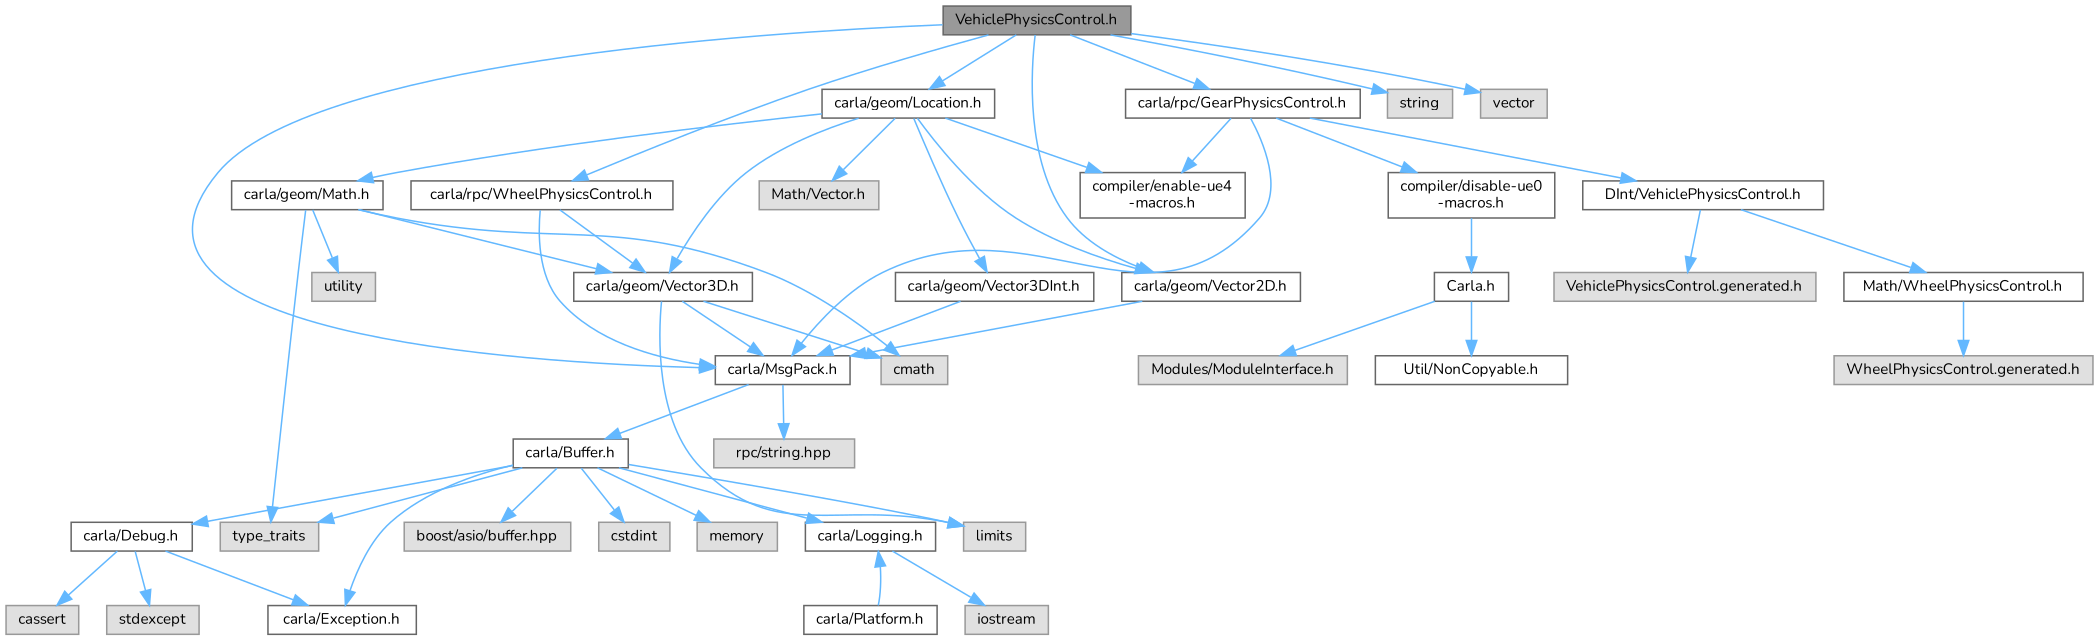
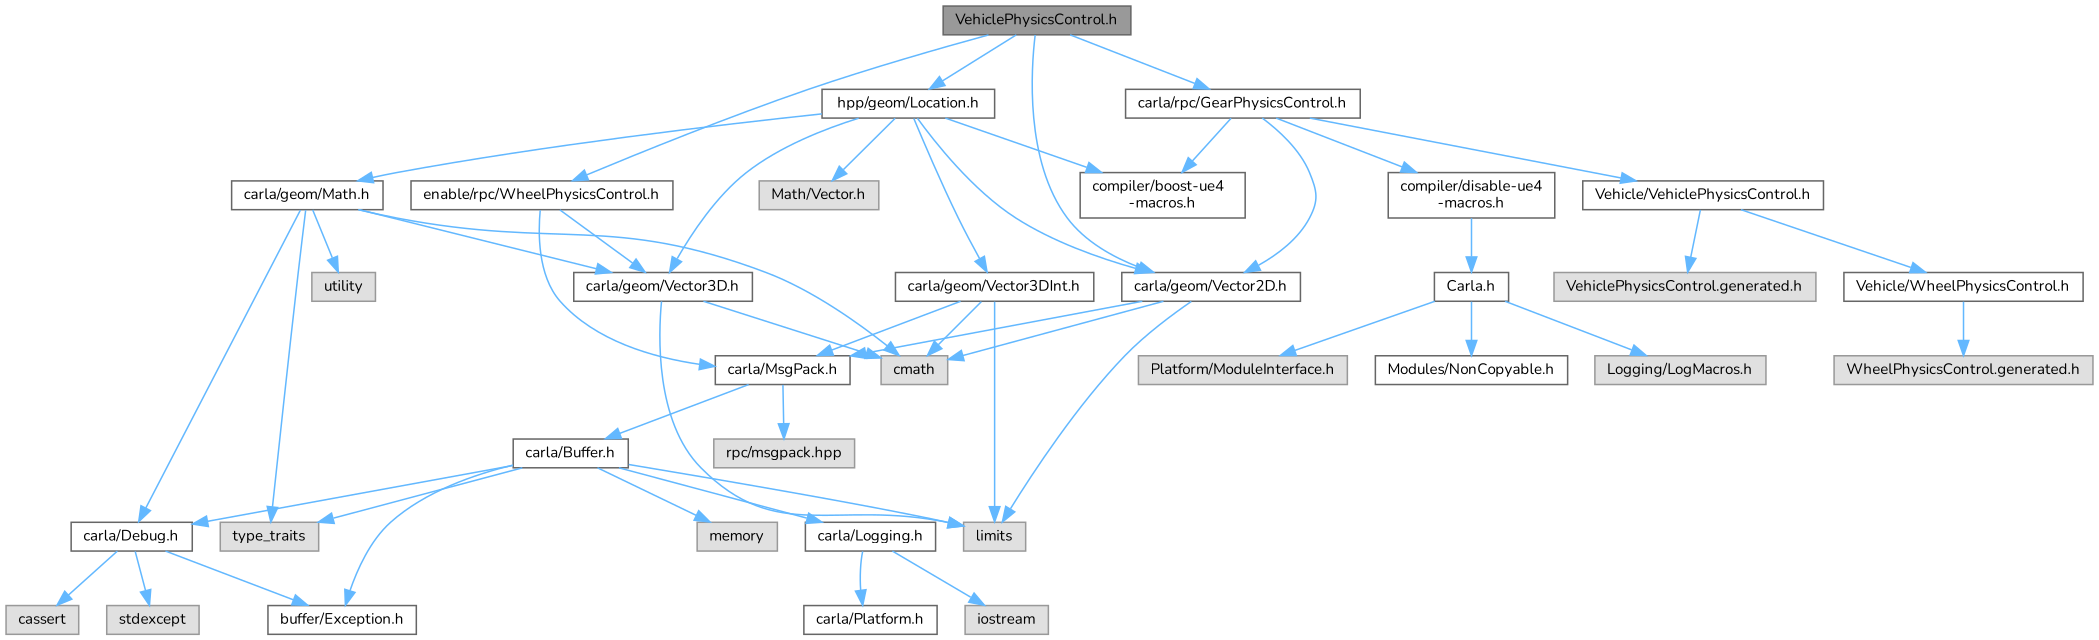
(908, 104) -> (908, 104)
(1420, 104) -> none
(1514, 104) -> none
(274, 133) -> none
(542, 195) -> (542, 195)
(1163, 195) -> (1163, 195)
(1472, 195) -> (1472, 195)
(1703, 195) -> (1703, 195)
(1076, 263) -> (1316, 194)
(1964, 287) -> (1964, 287)
none -> (960, 323)
(716, 324) -> none
none -> (1063, 328)
none -> (223, 359)
(1243, 370) -> (1243, 370)
(1472, 370) -> (1472, 370)
none -> (1680, 370)
none -> (1090, 395)
none -> (995, 404)
(784, 453) -> (784, 453)
(487, 537) -> none
(634, 537) -> none
(881, 586) -> (860, 571)
(342, 620) -> (342, 620)
